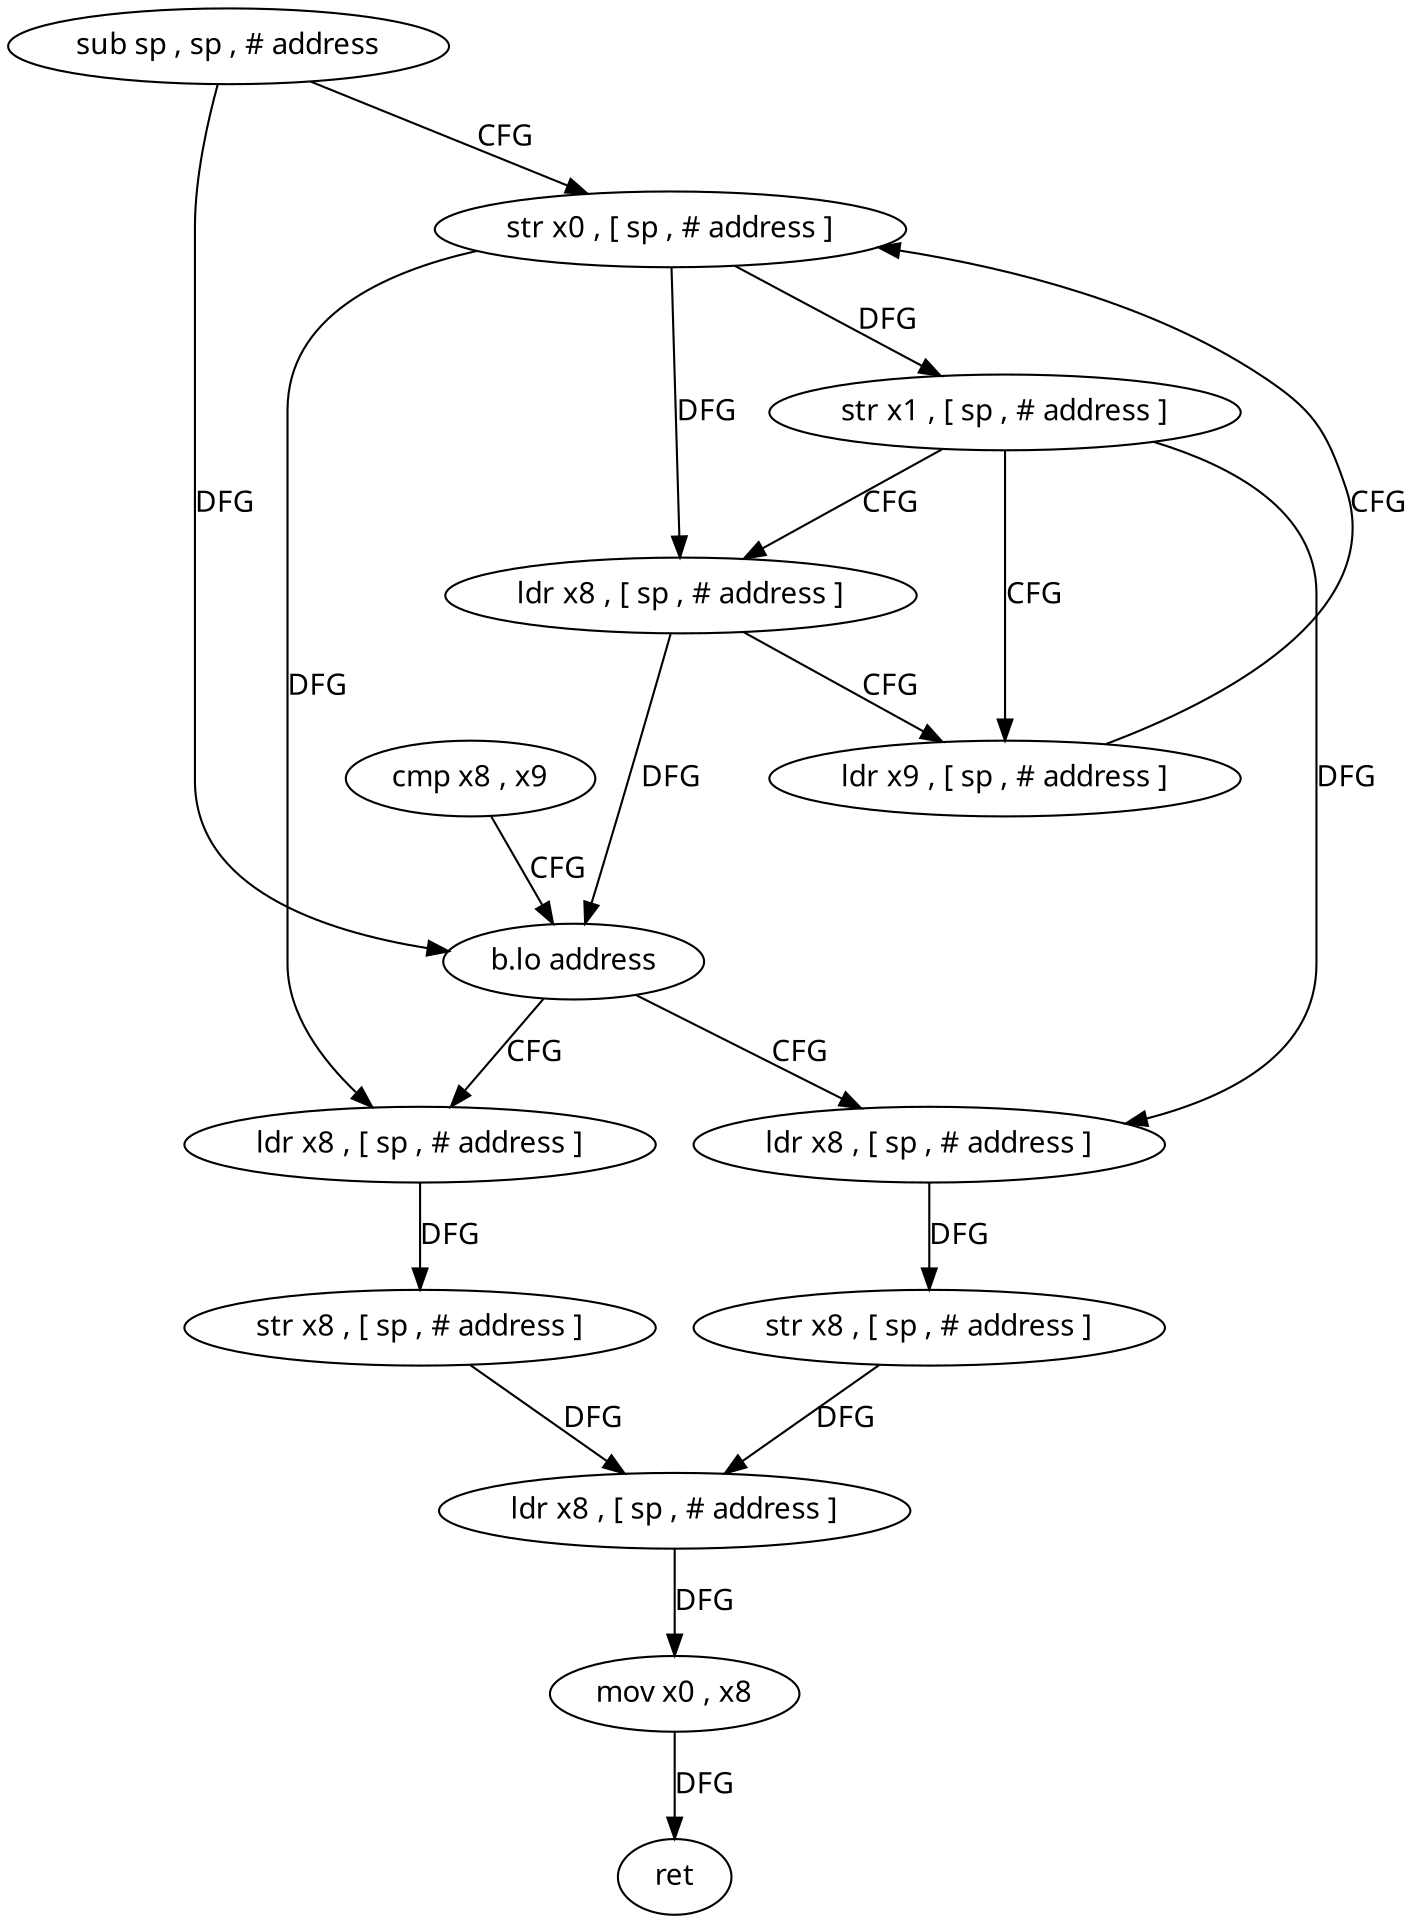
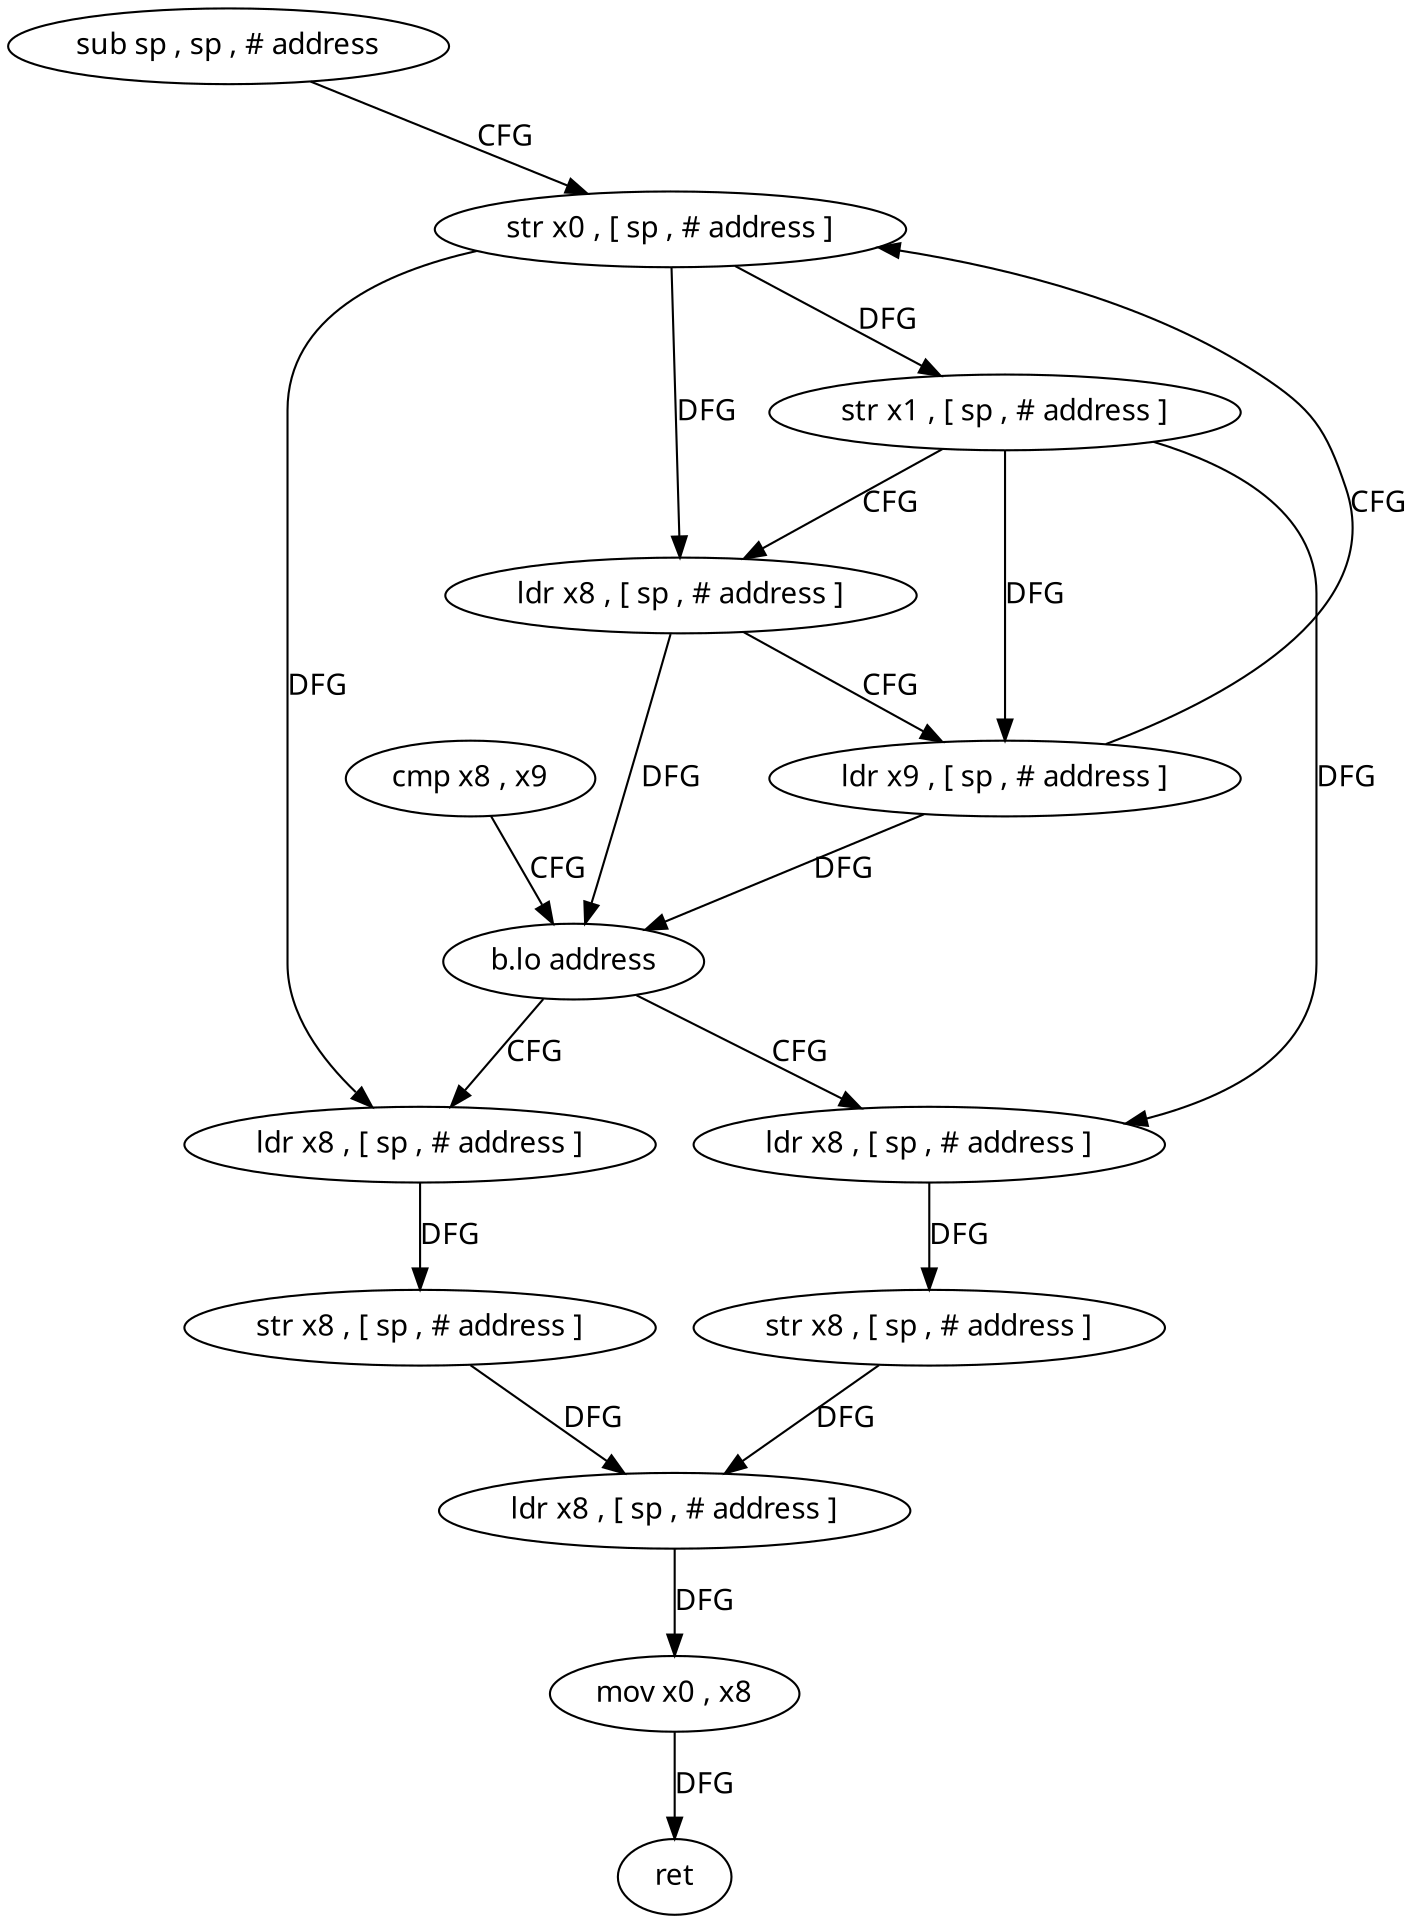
(195, 587) -> (794, 868)
(1036, 595) -> (1036, 595)
